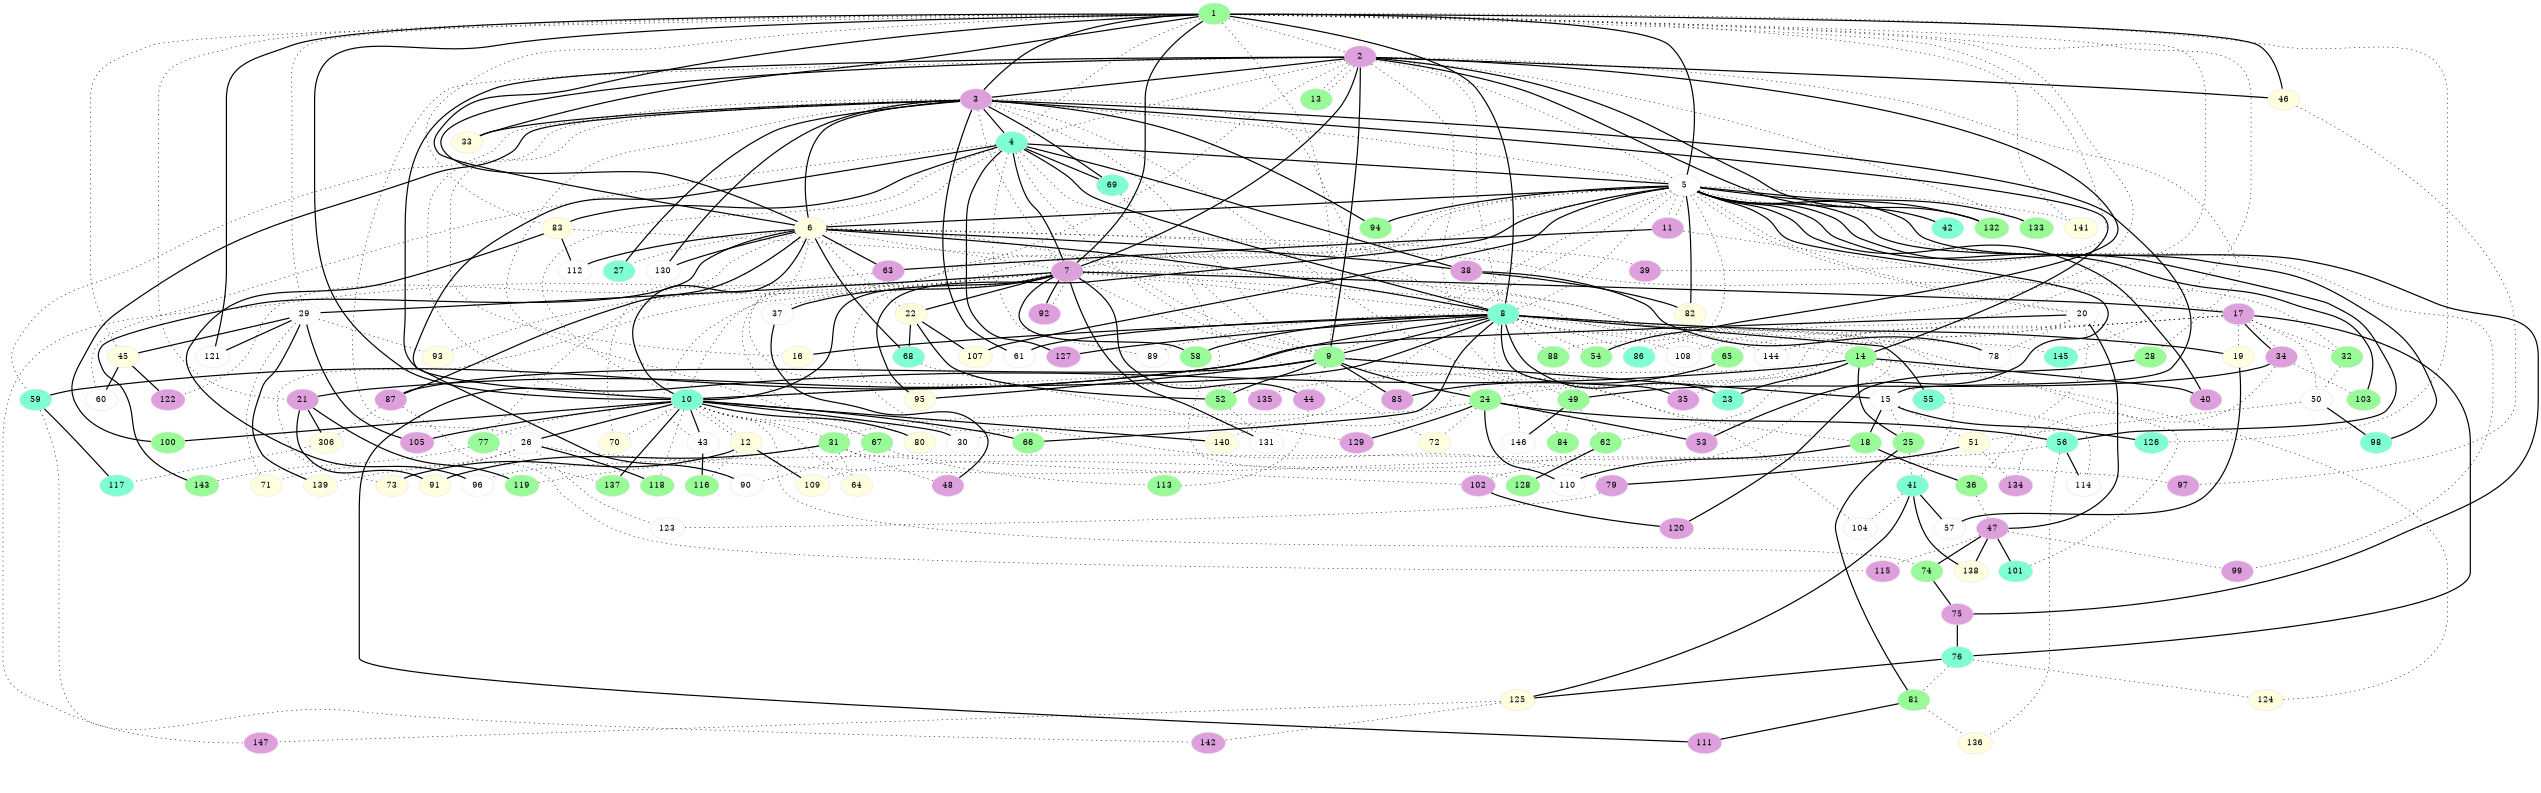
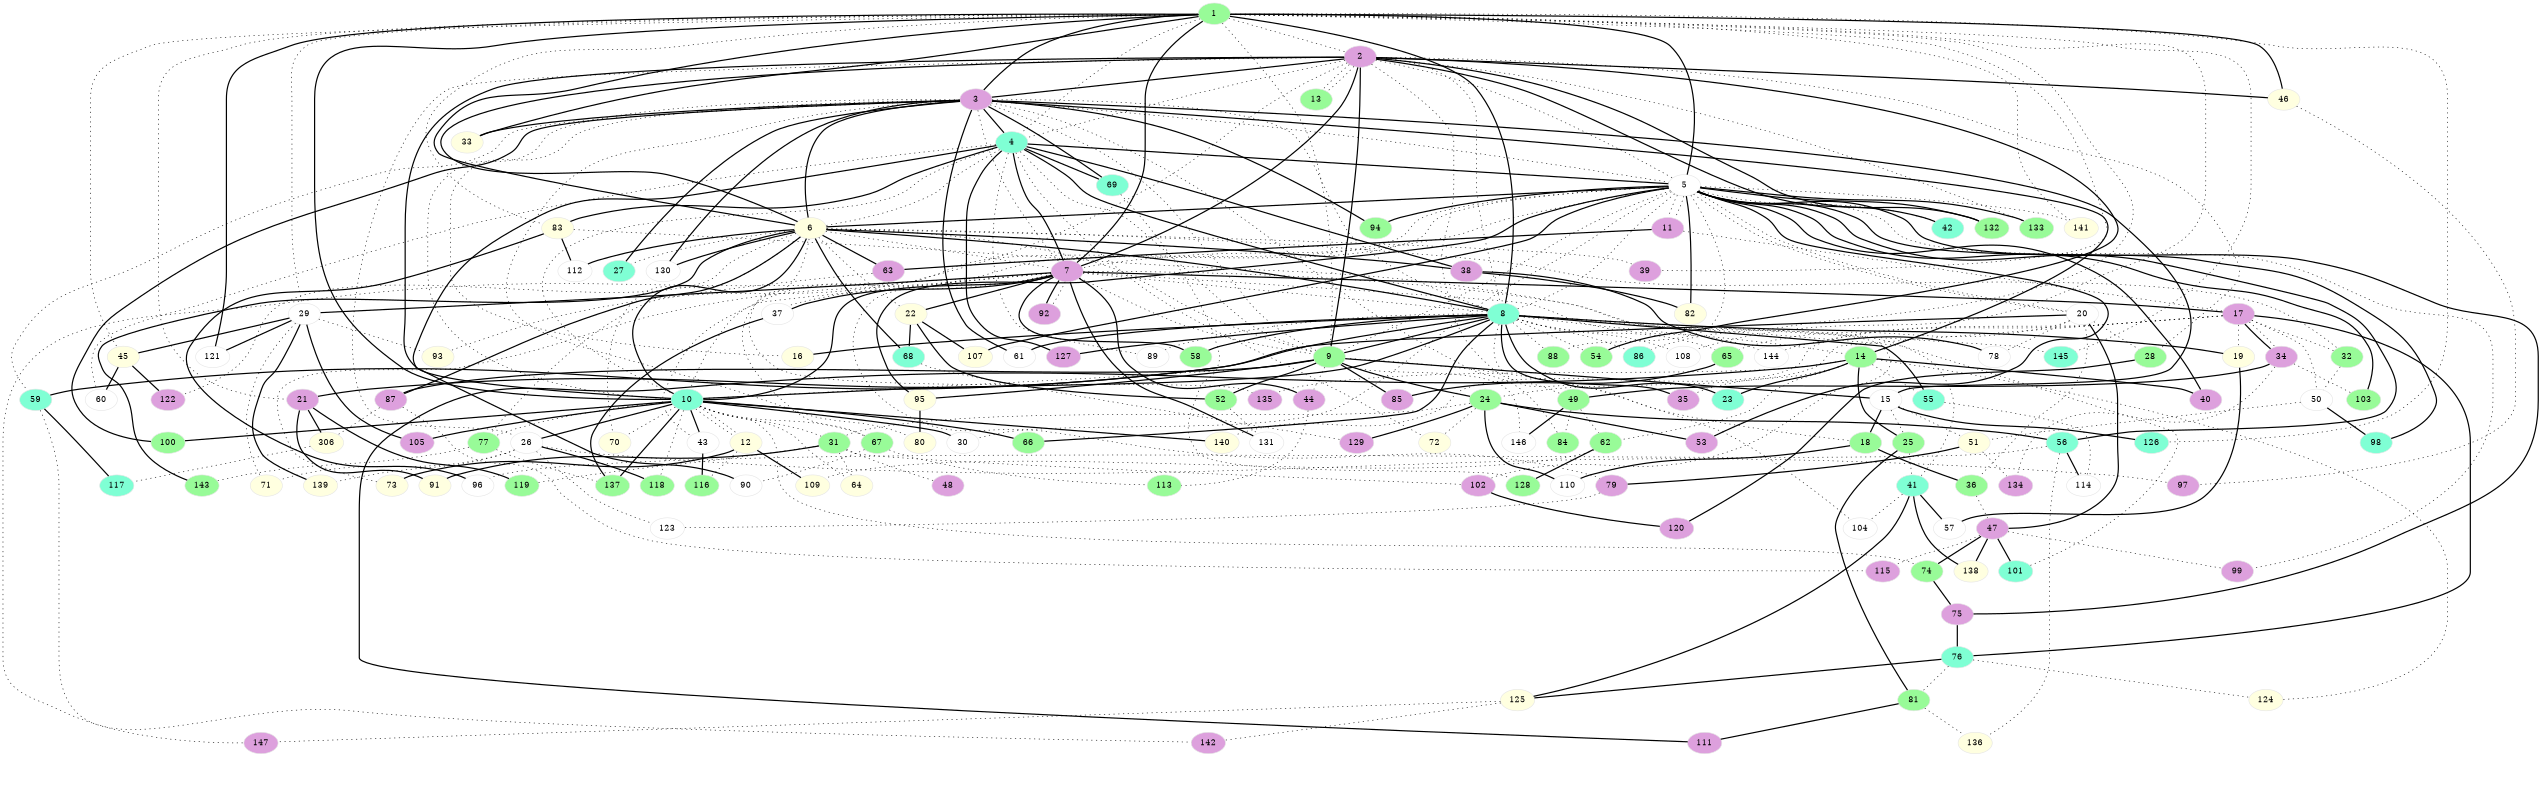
(868, 410) -> (664, 363)
(795, 417) -> (920, 421)
